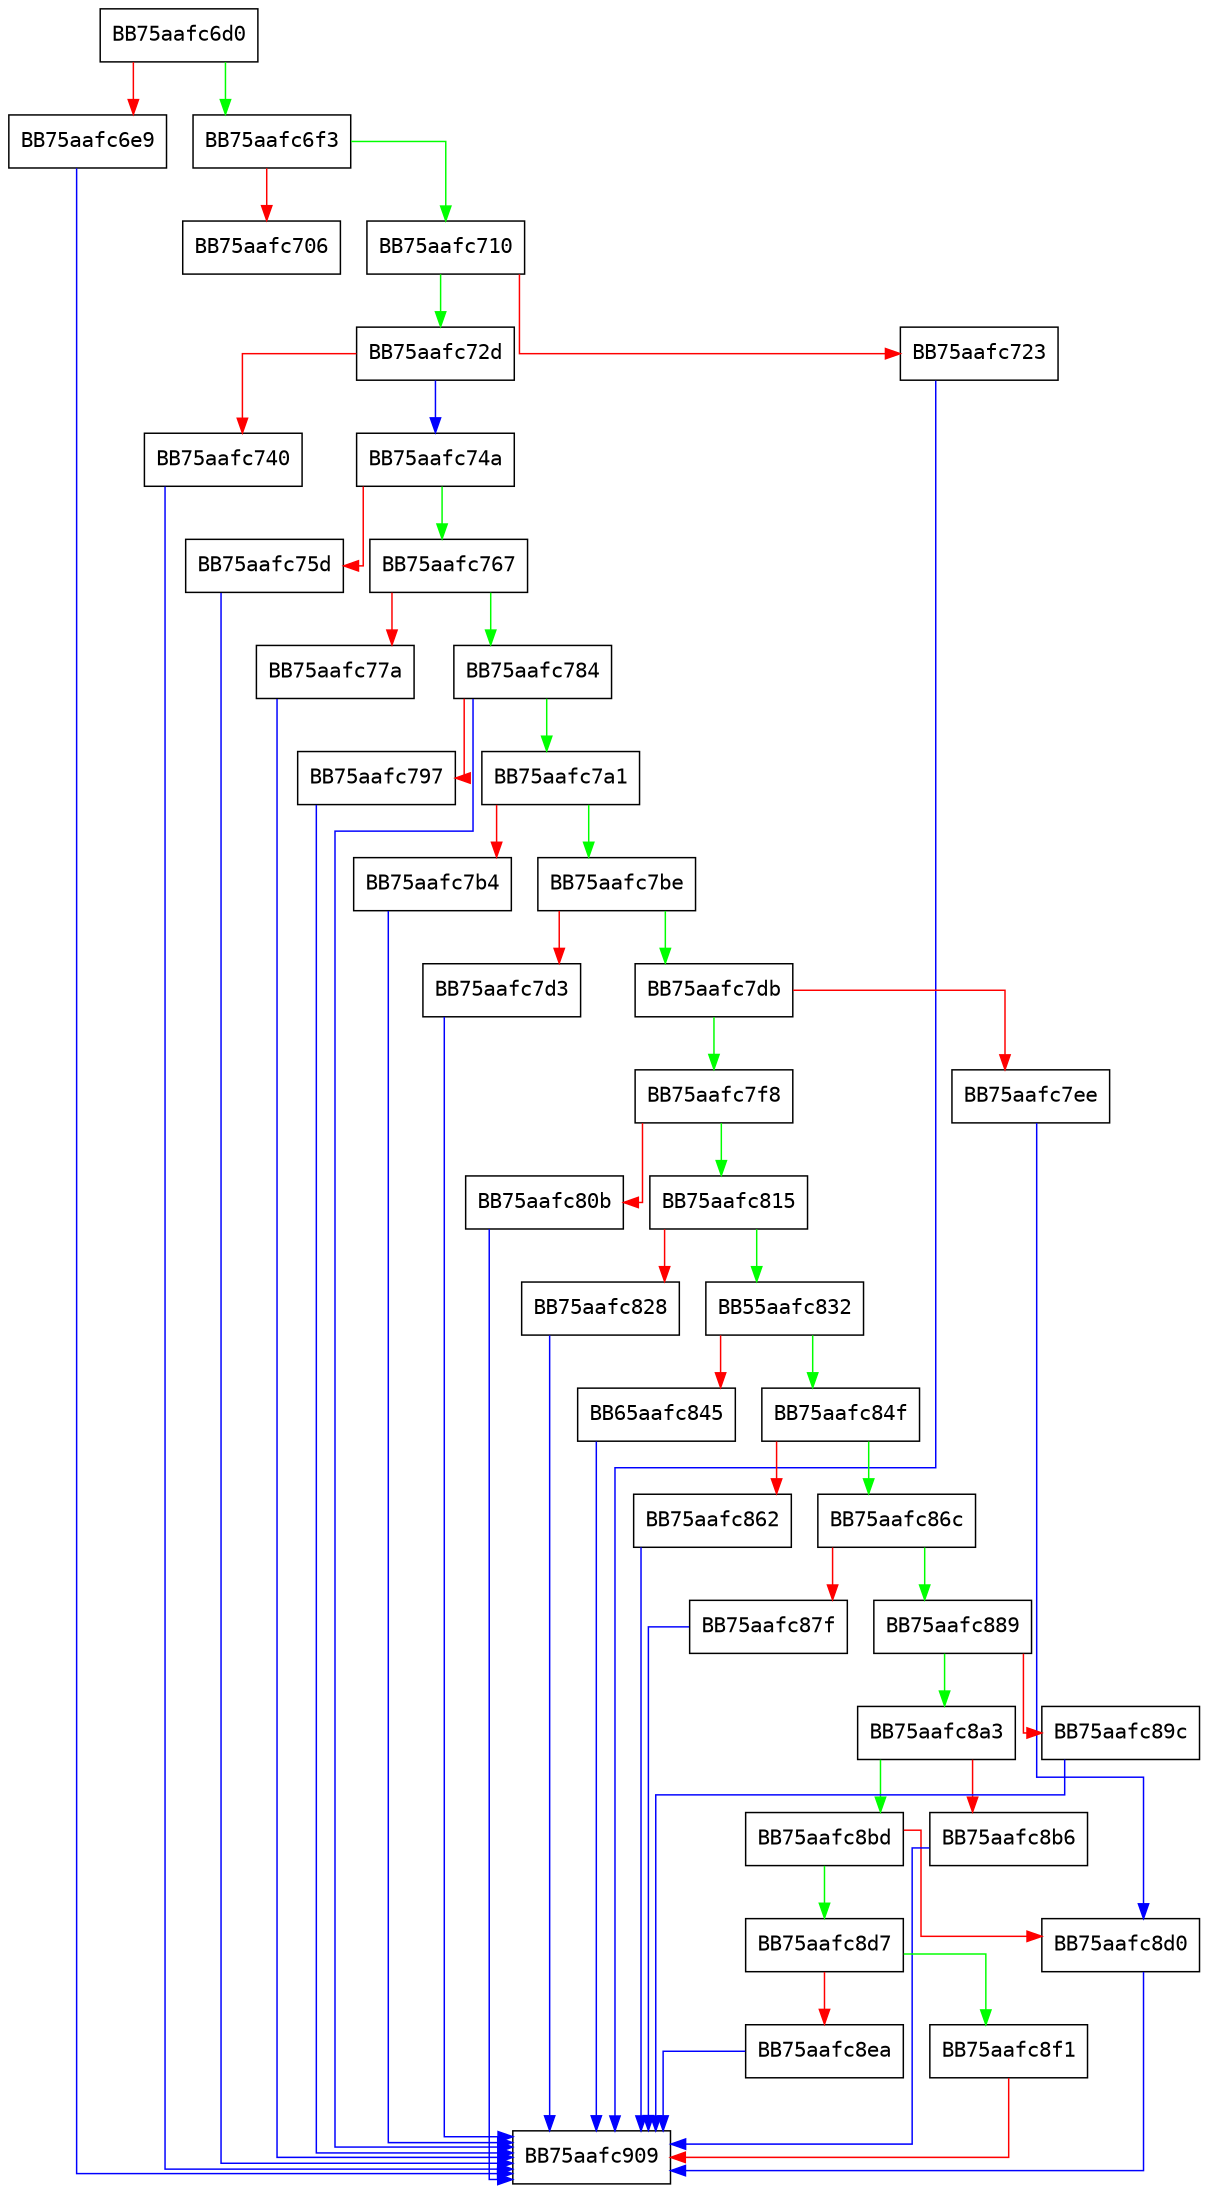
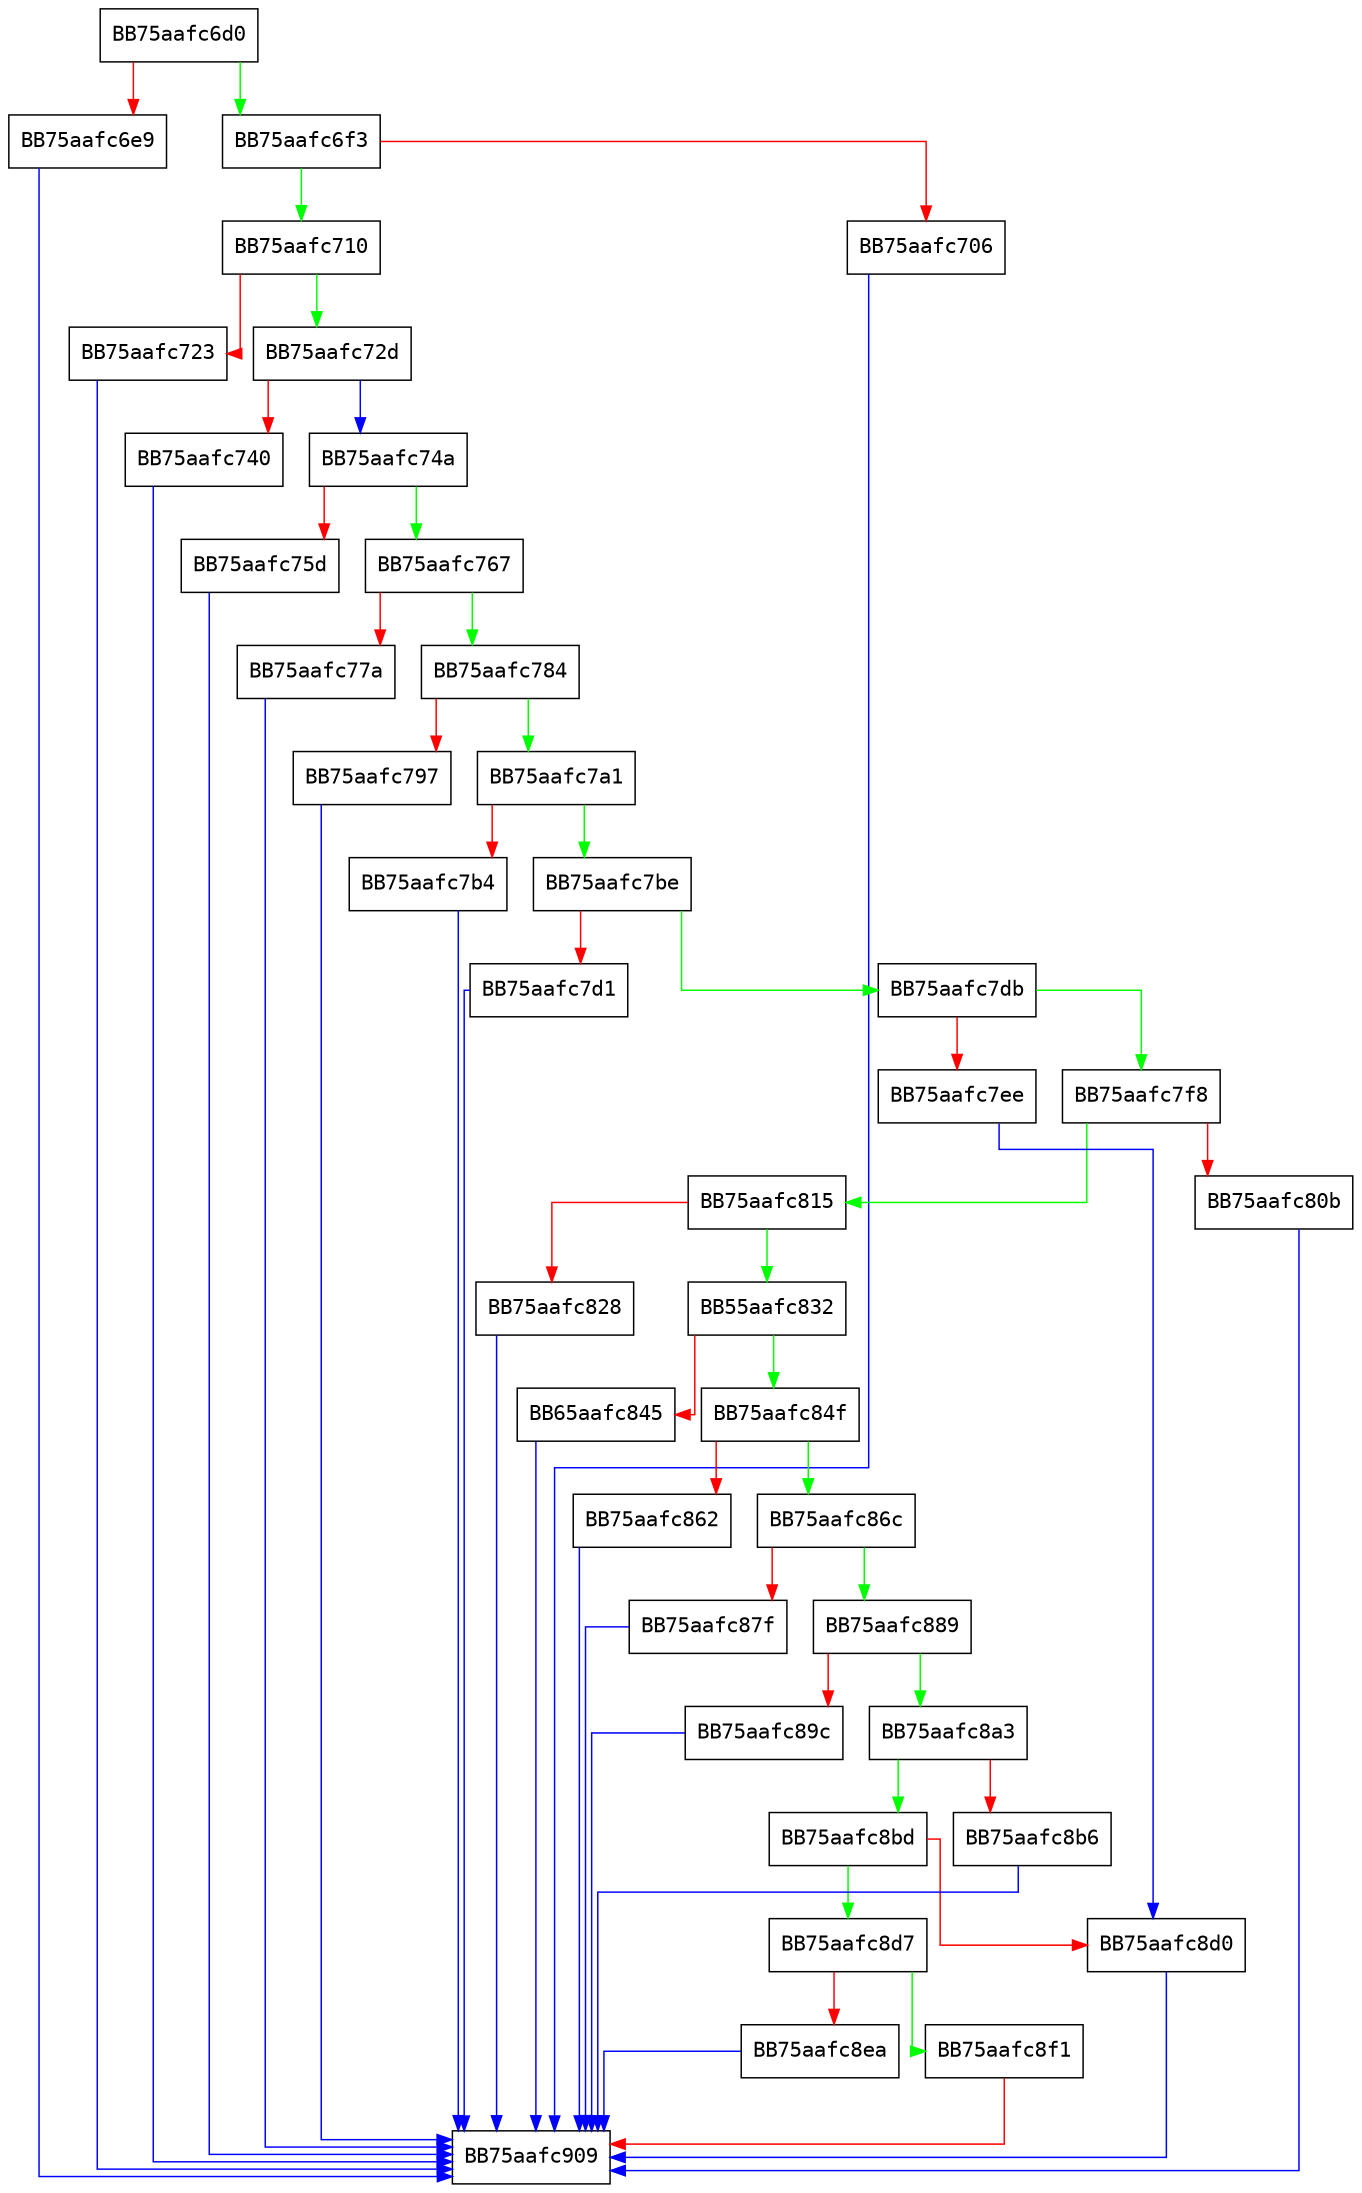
(502, 990) -> (549, 990)
(335, 1435) -> (869, 1352)
